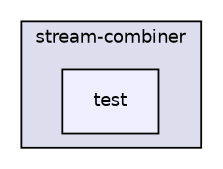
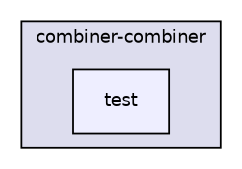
(111, 38) -> (121, 38)
